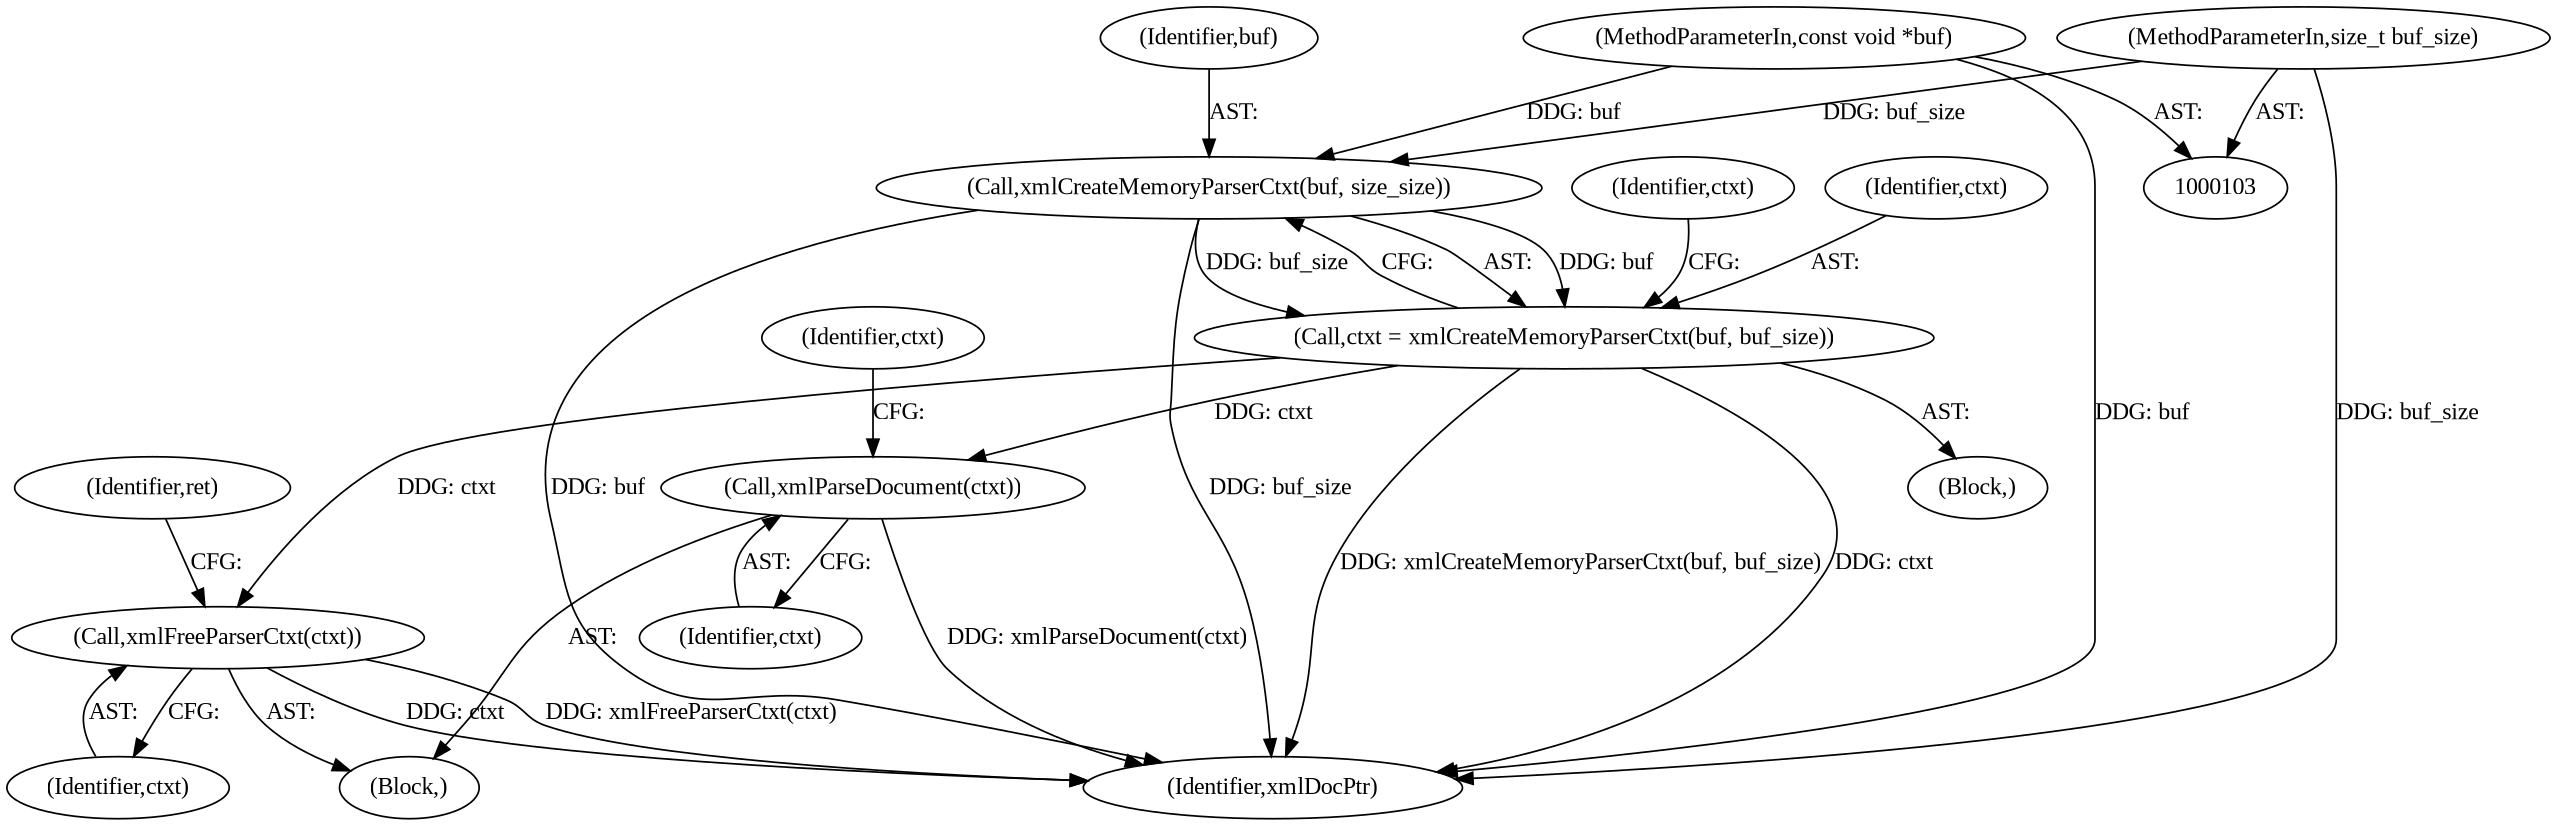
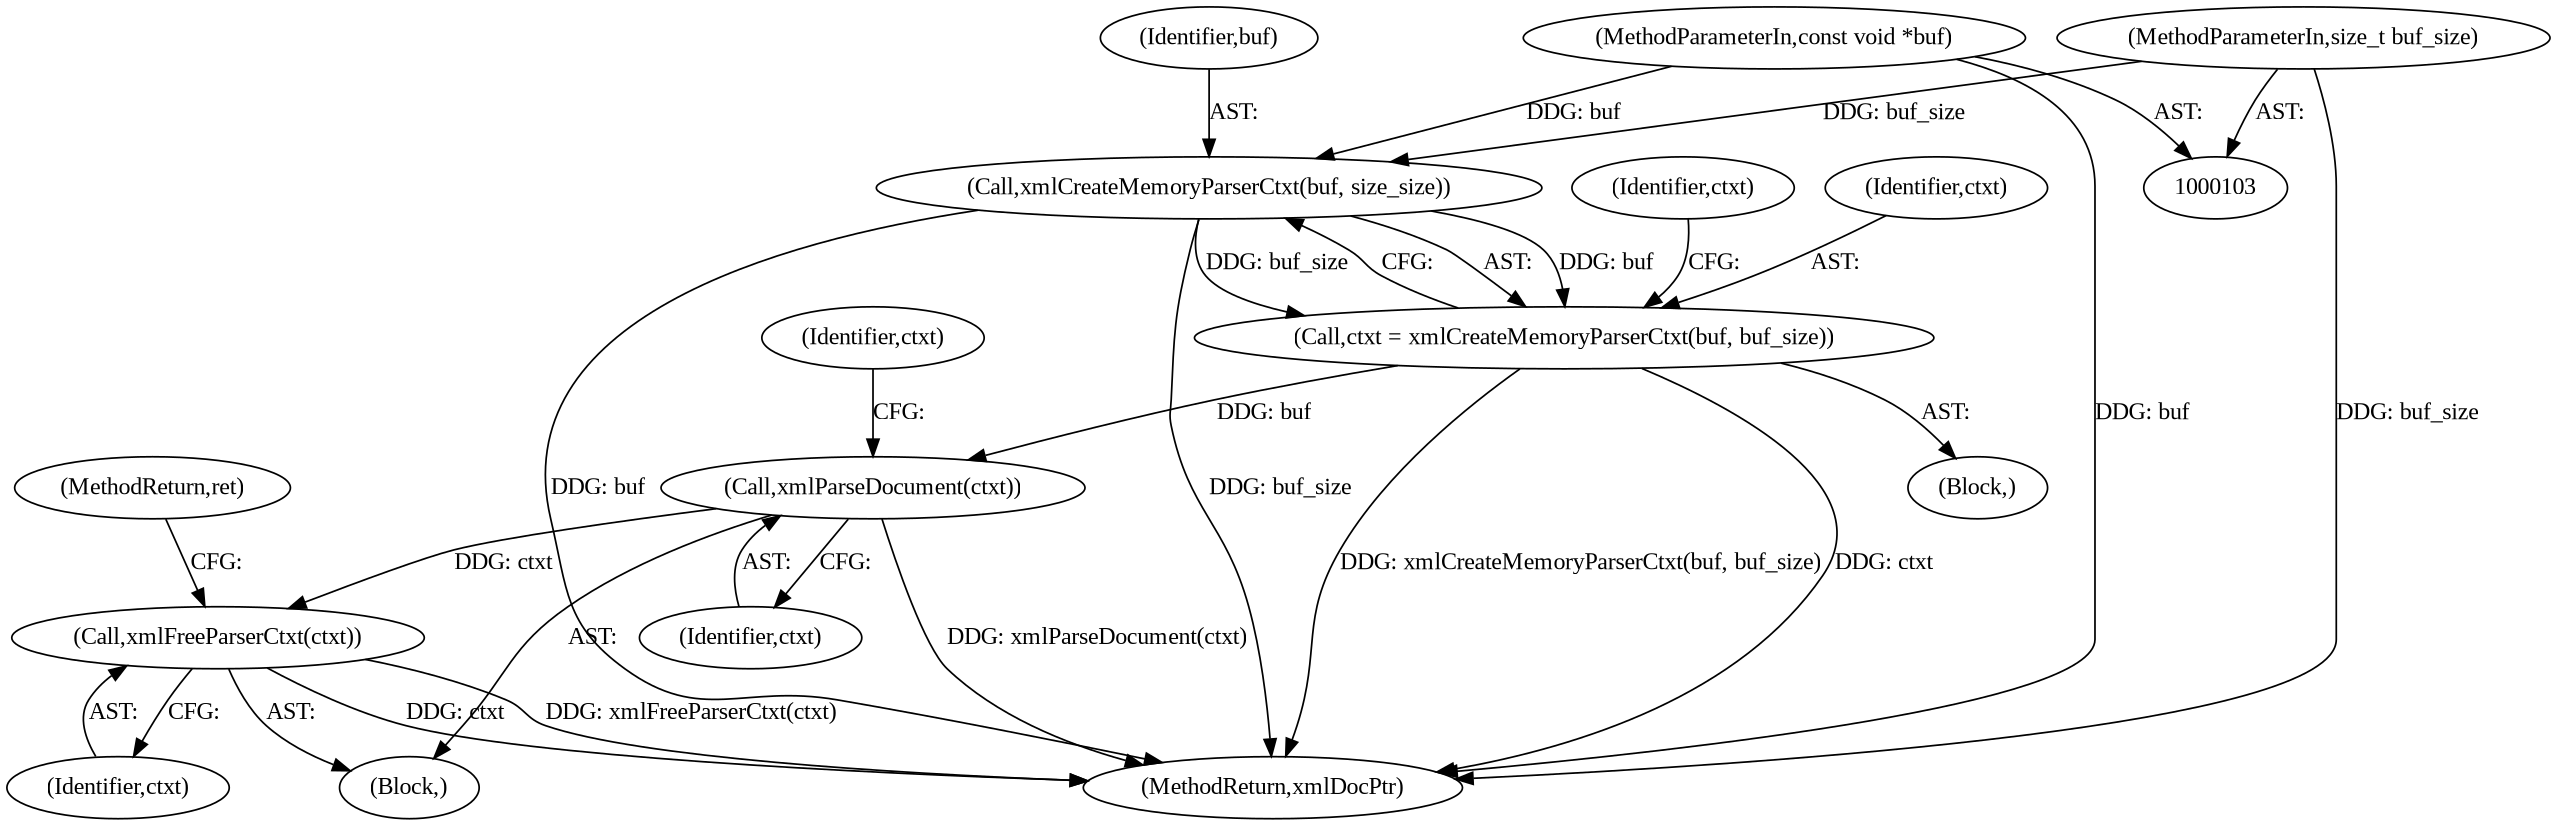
(736, 403) -> (507, 539)
(1264, 413) -> (1264, 413)
(153, 488) -> (153, 488)
(1273, 788) -> (1273, 788)
